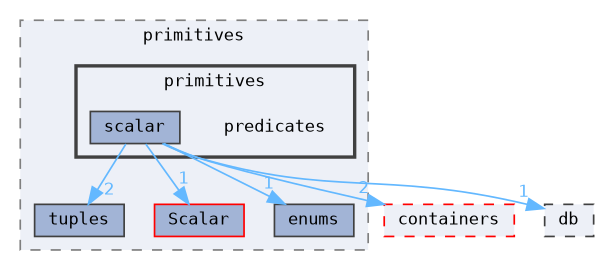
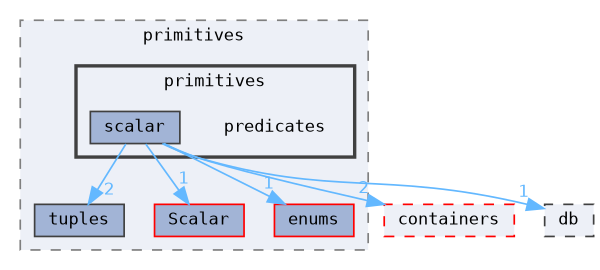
(314, 220) -> (314, 220)
